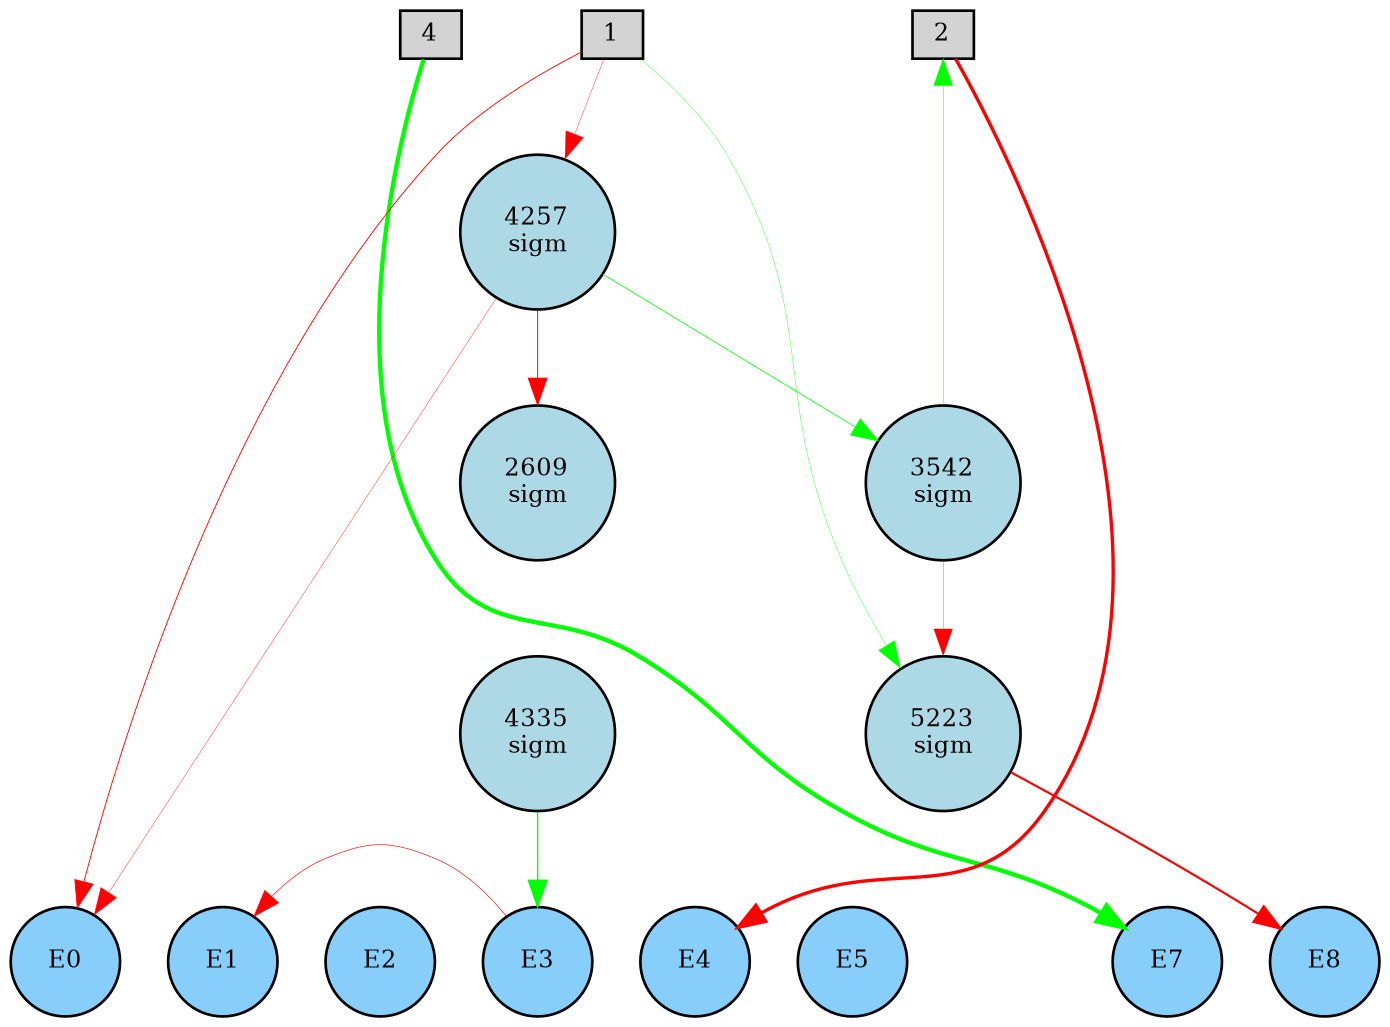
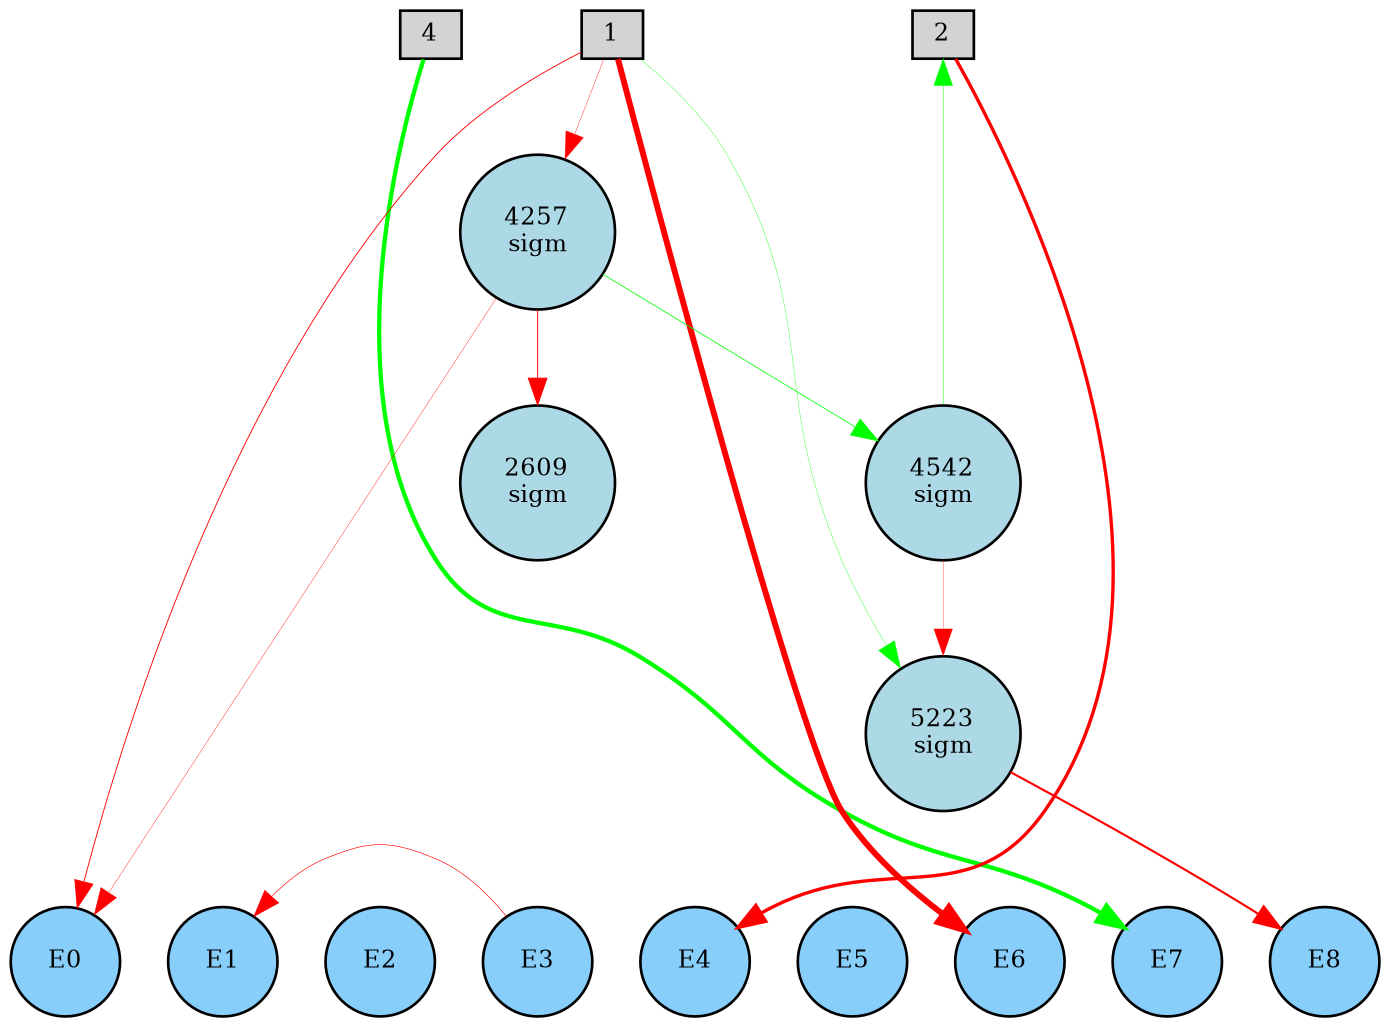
(943, 483) -> (943, 483)
(538, 734) -> none
none -> (1010, 962)
